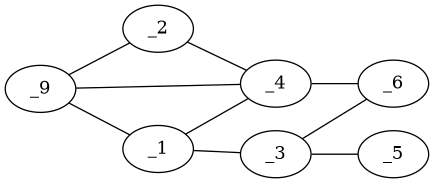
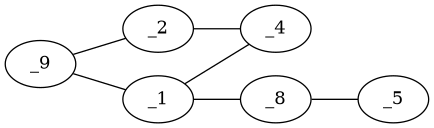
(393, 84) -> none
(158, 86) -> none
(276, 154) -> (276, 99)
